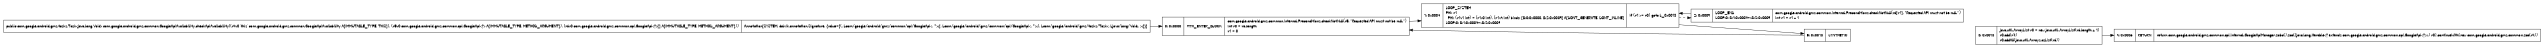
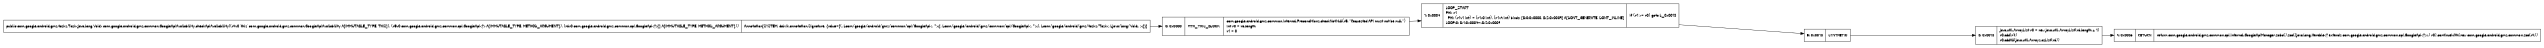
(1458, 8) -> (1457, 8)
(1827, 16) -> none
(1204, 26) -> (1204, 26)
(1608, 33) -> (1911, 35)
